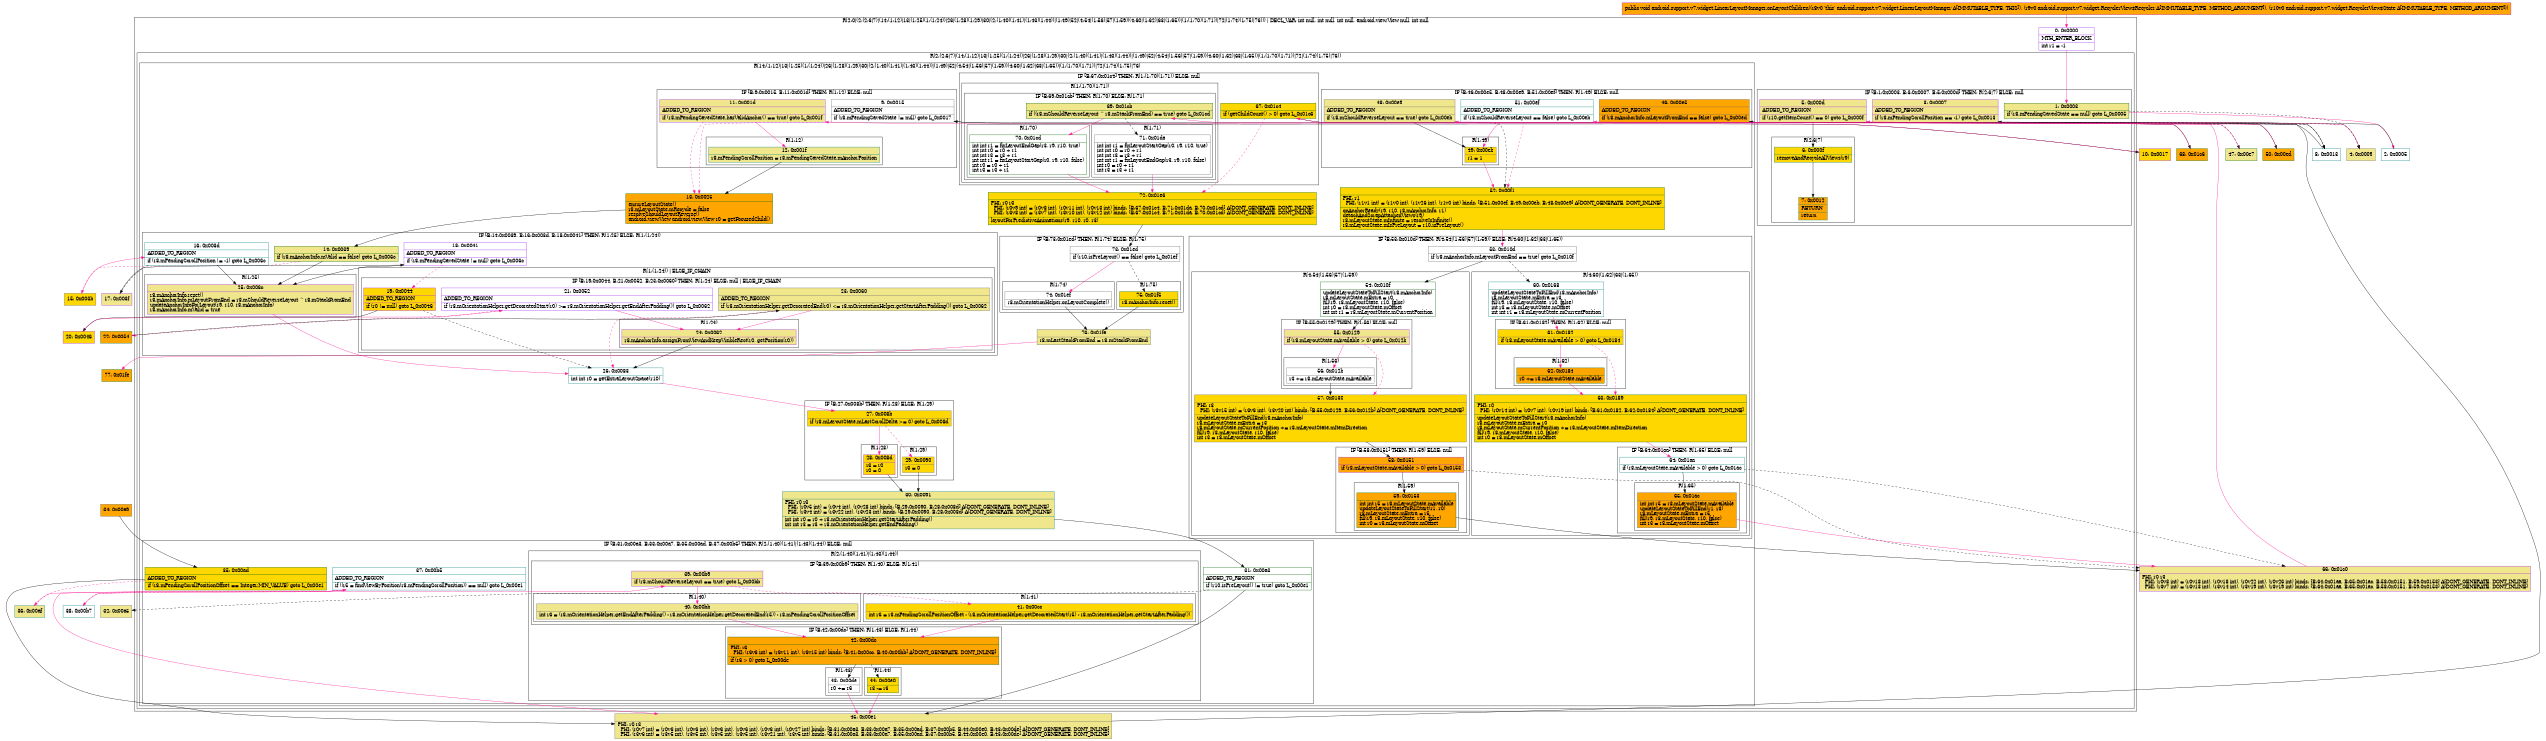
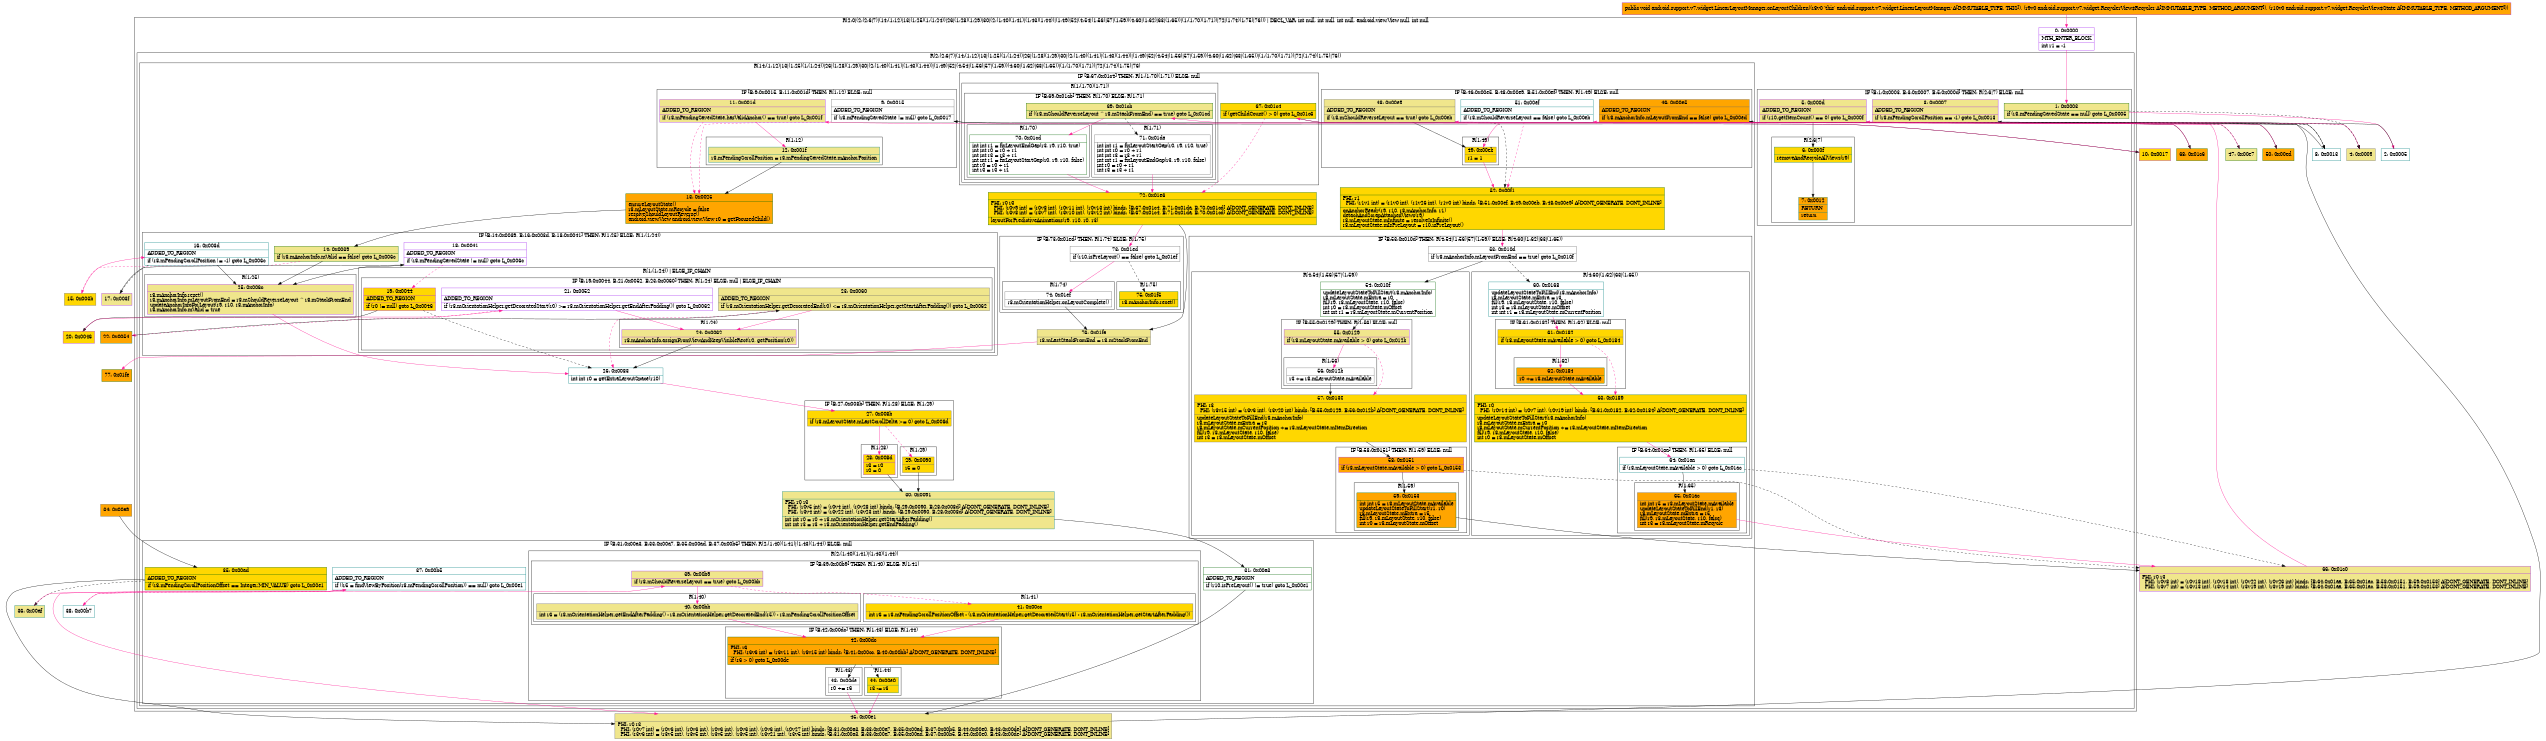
(1137, 234) -> (1137, 234)
(1123, 317) -> (1186, 286)
(913, 468) -> (913, 468)
(1679, 524) -> (1681, 524)
(89, 585) -> (89, 585)
(116, 611) -> none
(883, 685) -> (883, 685)
